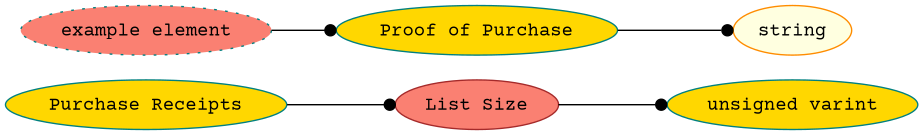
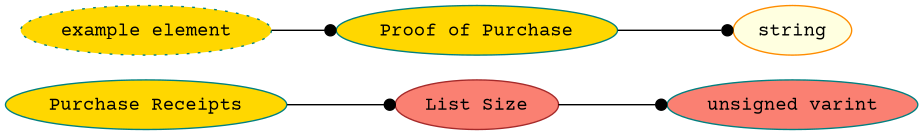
(146, 30) -> (146, 30)
(792, 105) -> (792, 105)
